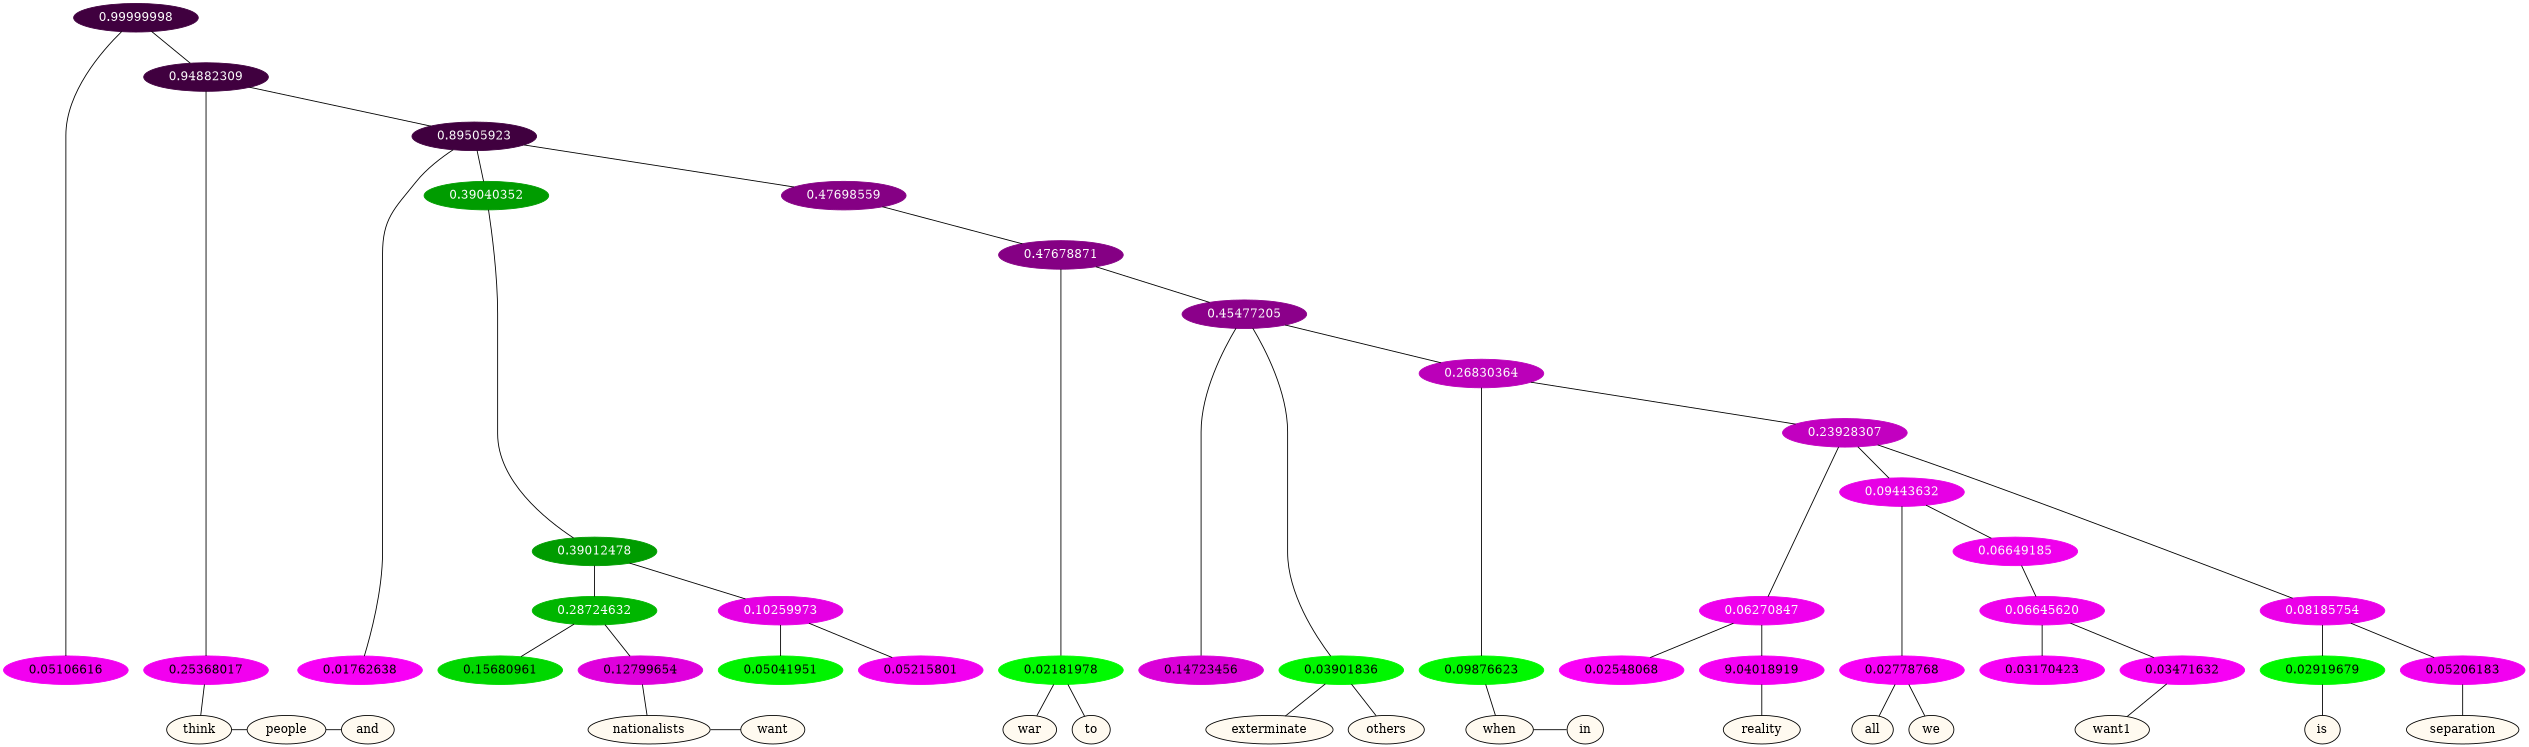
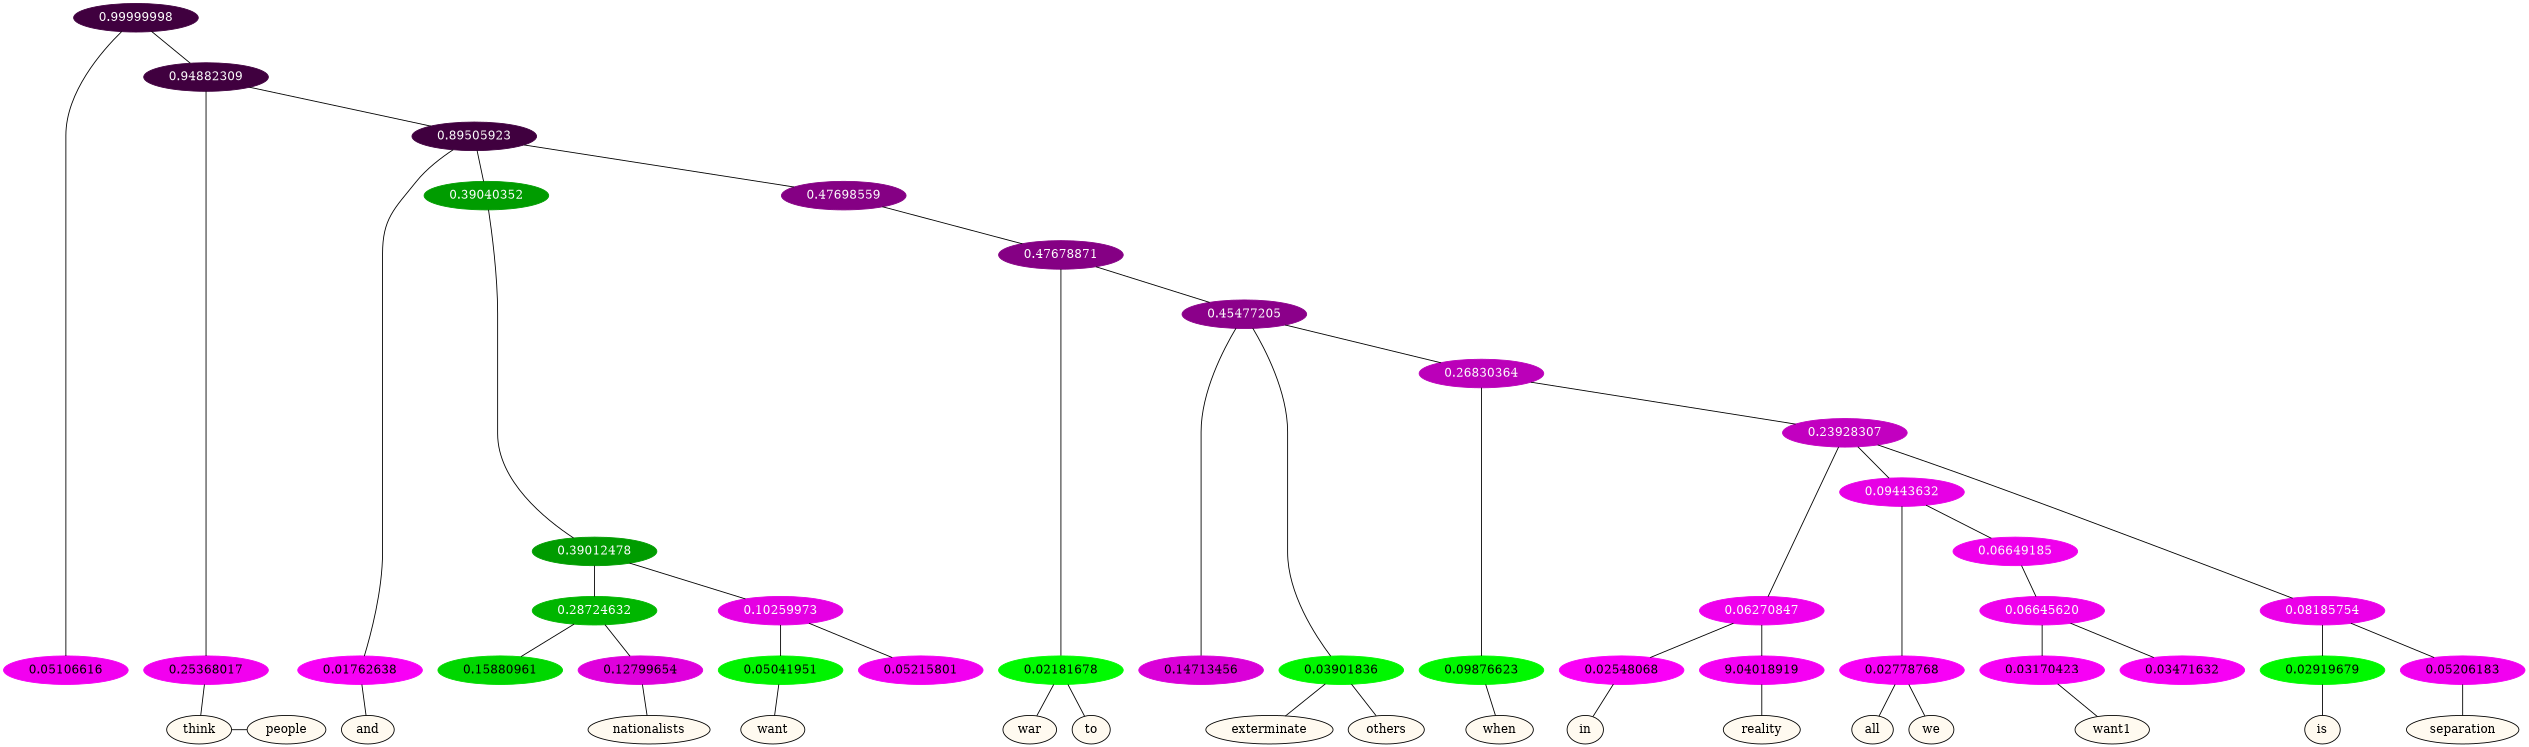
(500, 670) -> (500, 670)
(1061, 670) -> (1061, 670)
(1201, 670) -> (1201, 670)
(2147, 700) -> (2078, 700)
(334, 730) -> (364, 700)
(726, 730) -> (777, 700)
(1550, 730) -> (1603, 700)
